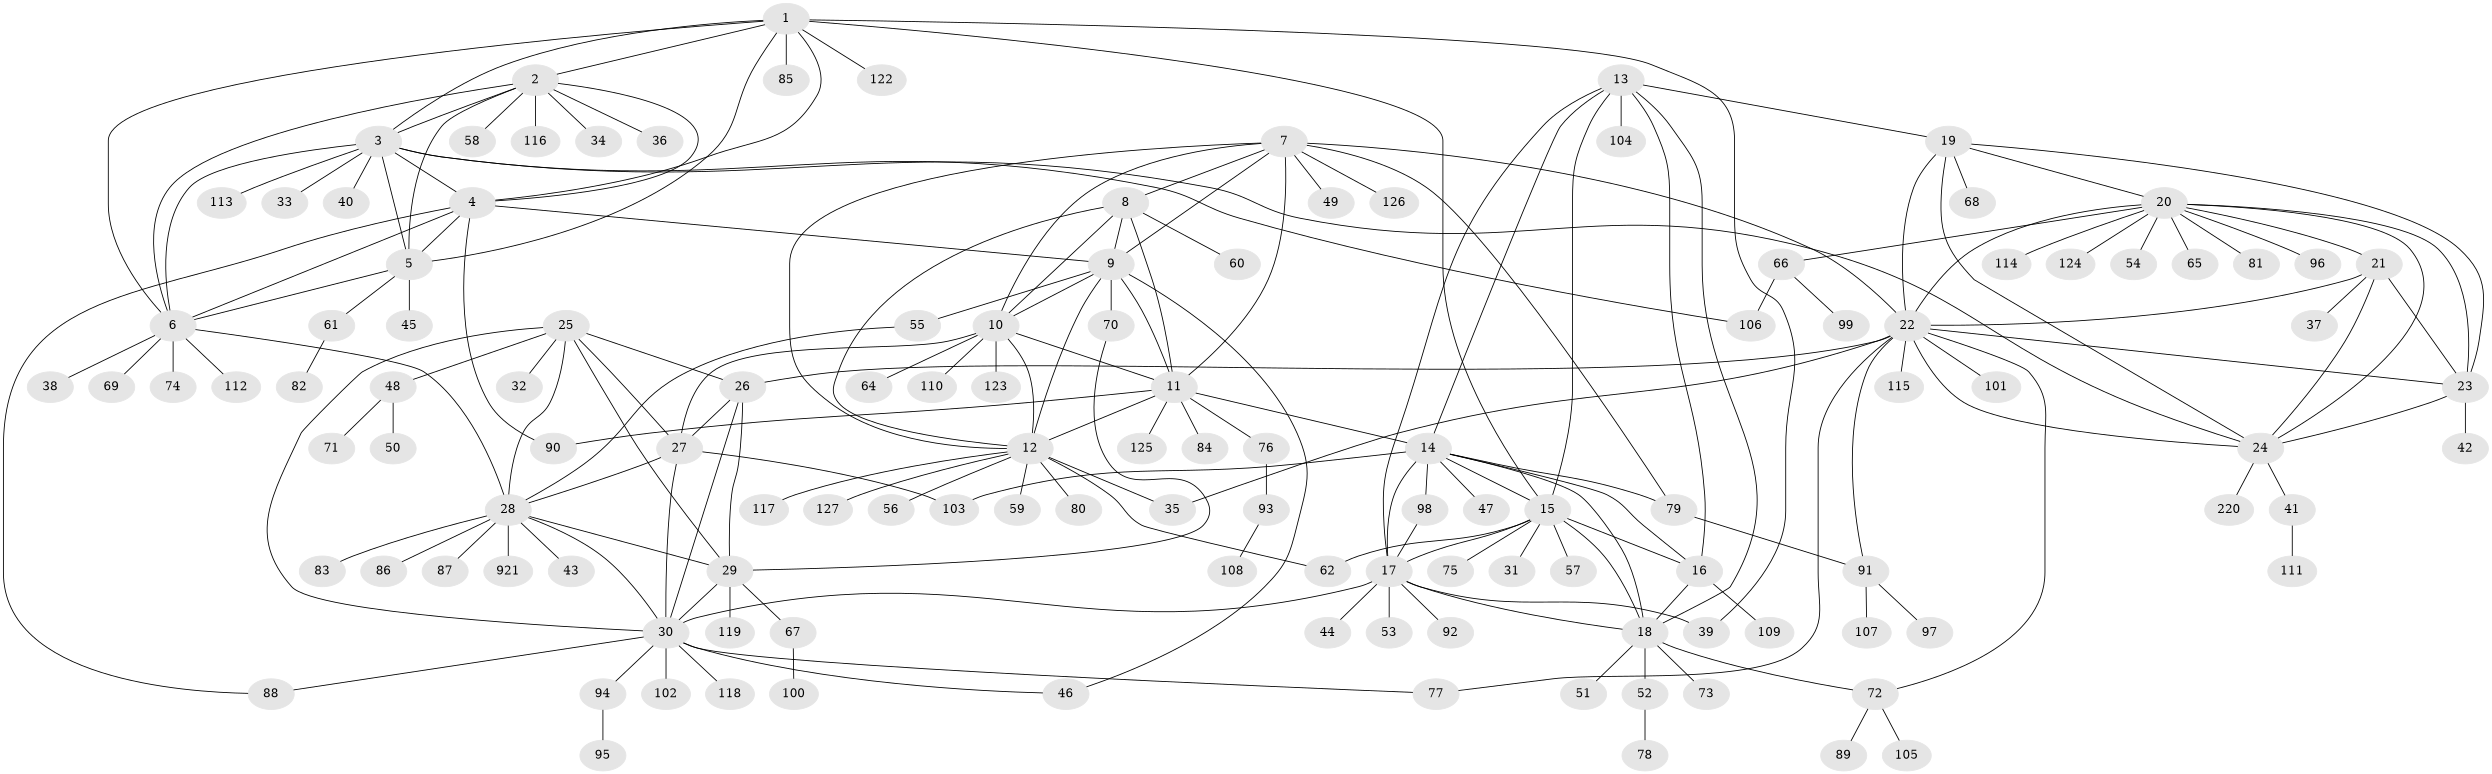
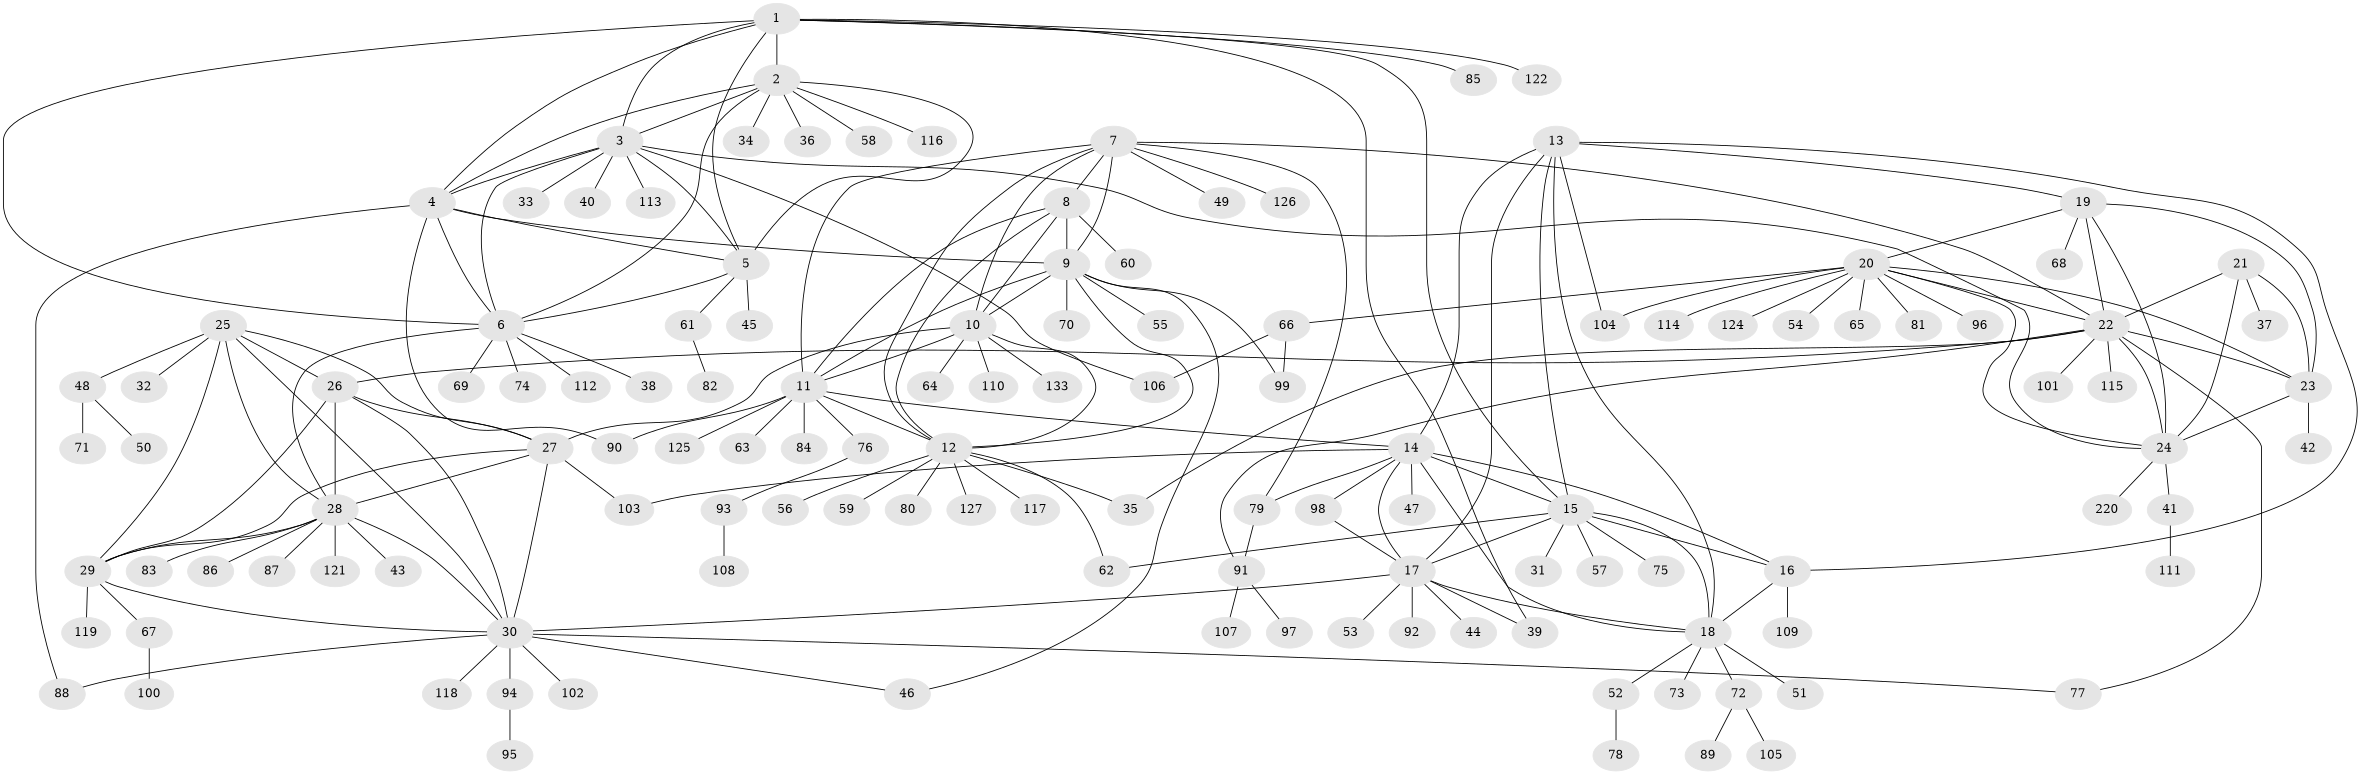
(2275, 227) -> (1732, 286)
none -> (1194, 298)
(680, 376) -> (335, 449)
(996, 387) -> (1057, 387)
none -> (743, 449)
(2045, 516) -> none
(1112, 549) -> (300, 497)
(508, 571) -> (335, 571)
